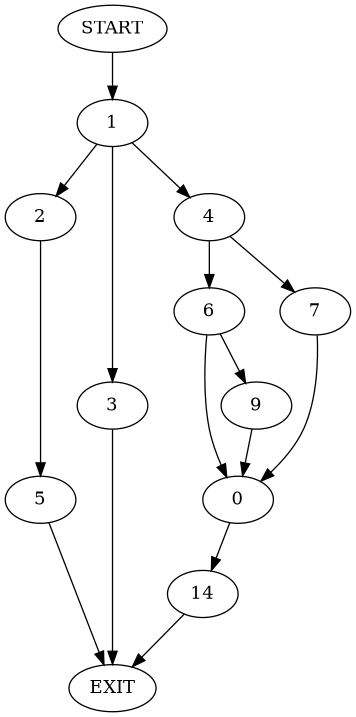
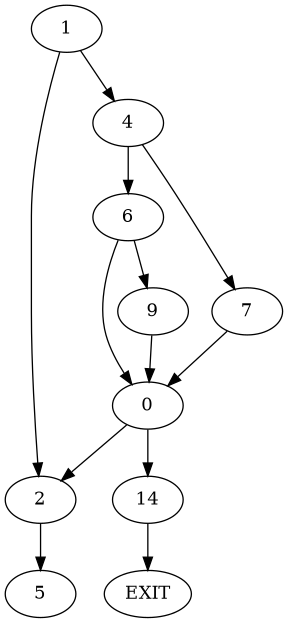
(113, 29) -> none
(113, 406) -> none
none -> (99, 448)
(74, 588) -> none
